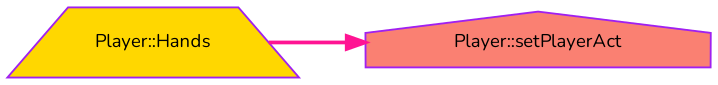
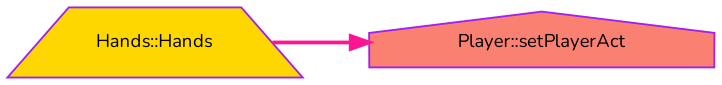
(153, 42) -> (155, 42)
